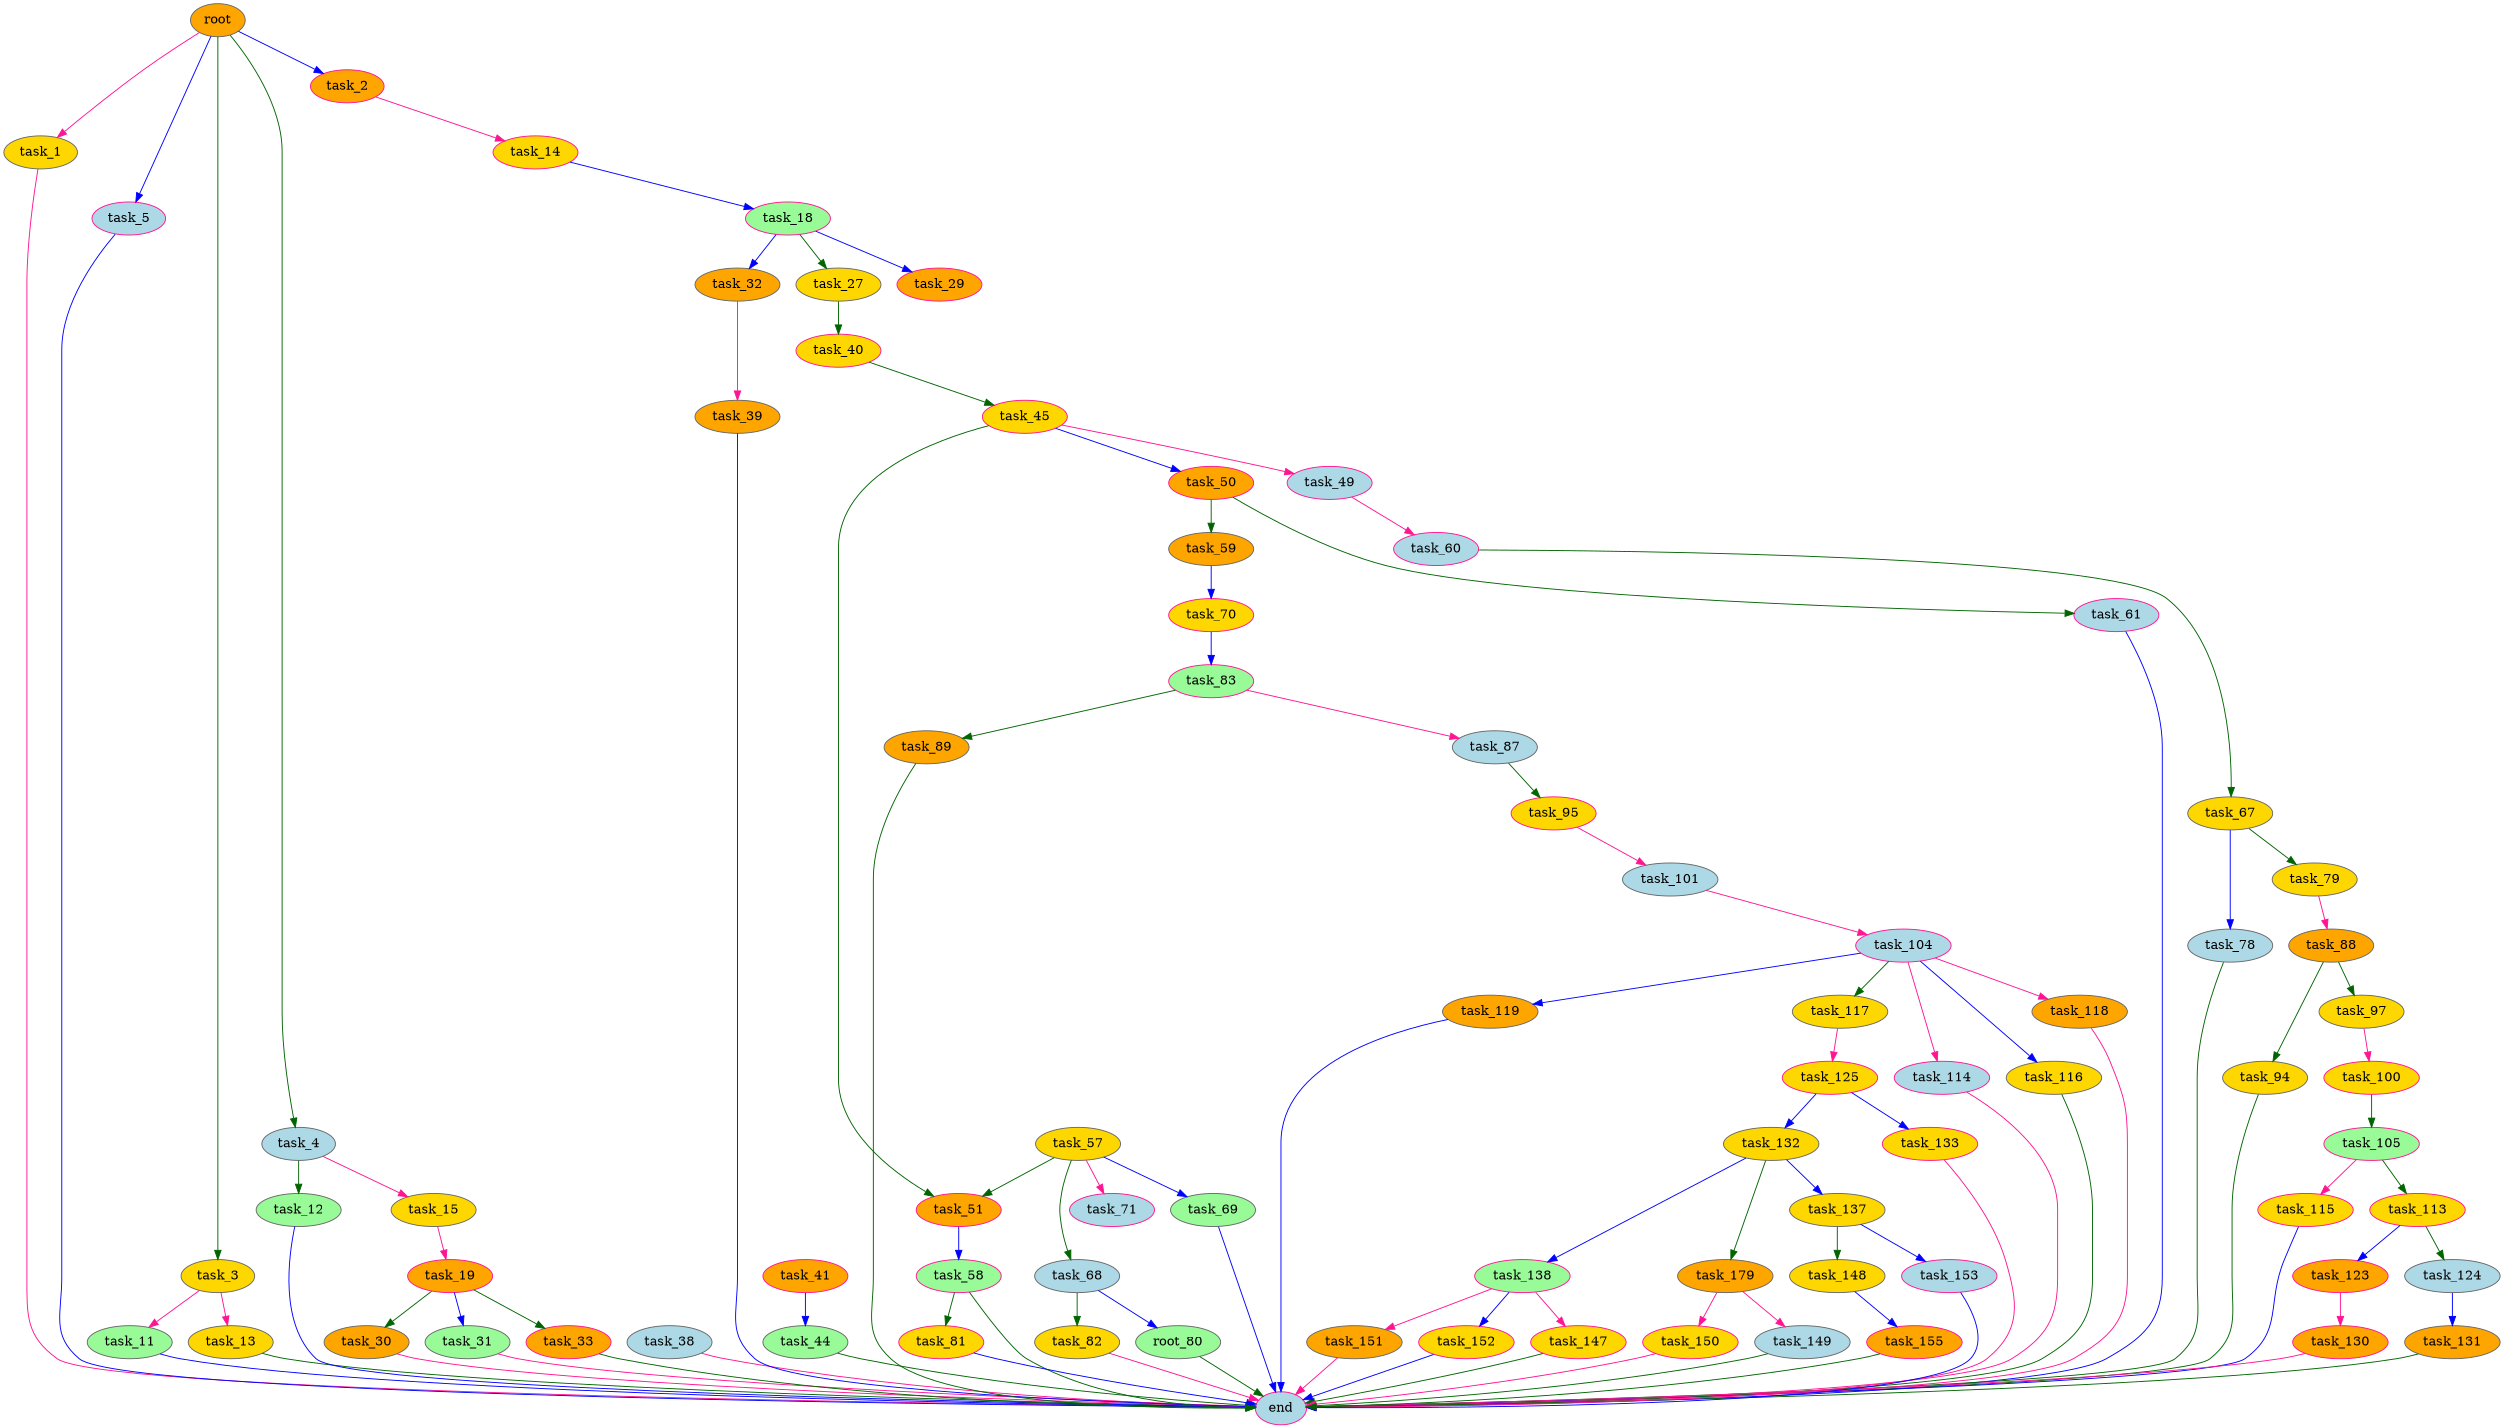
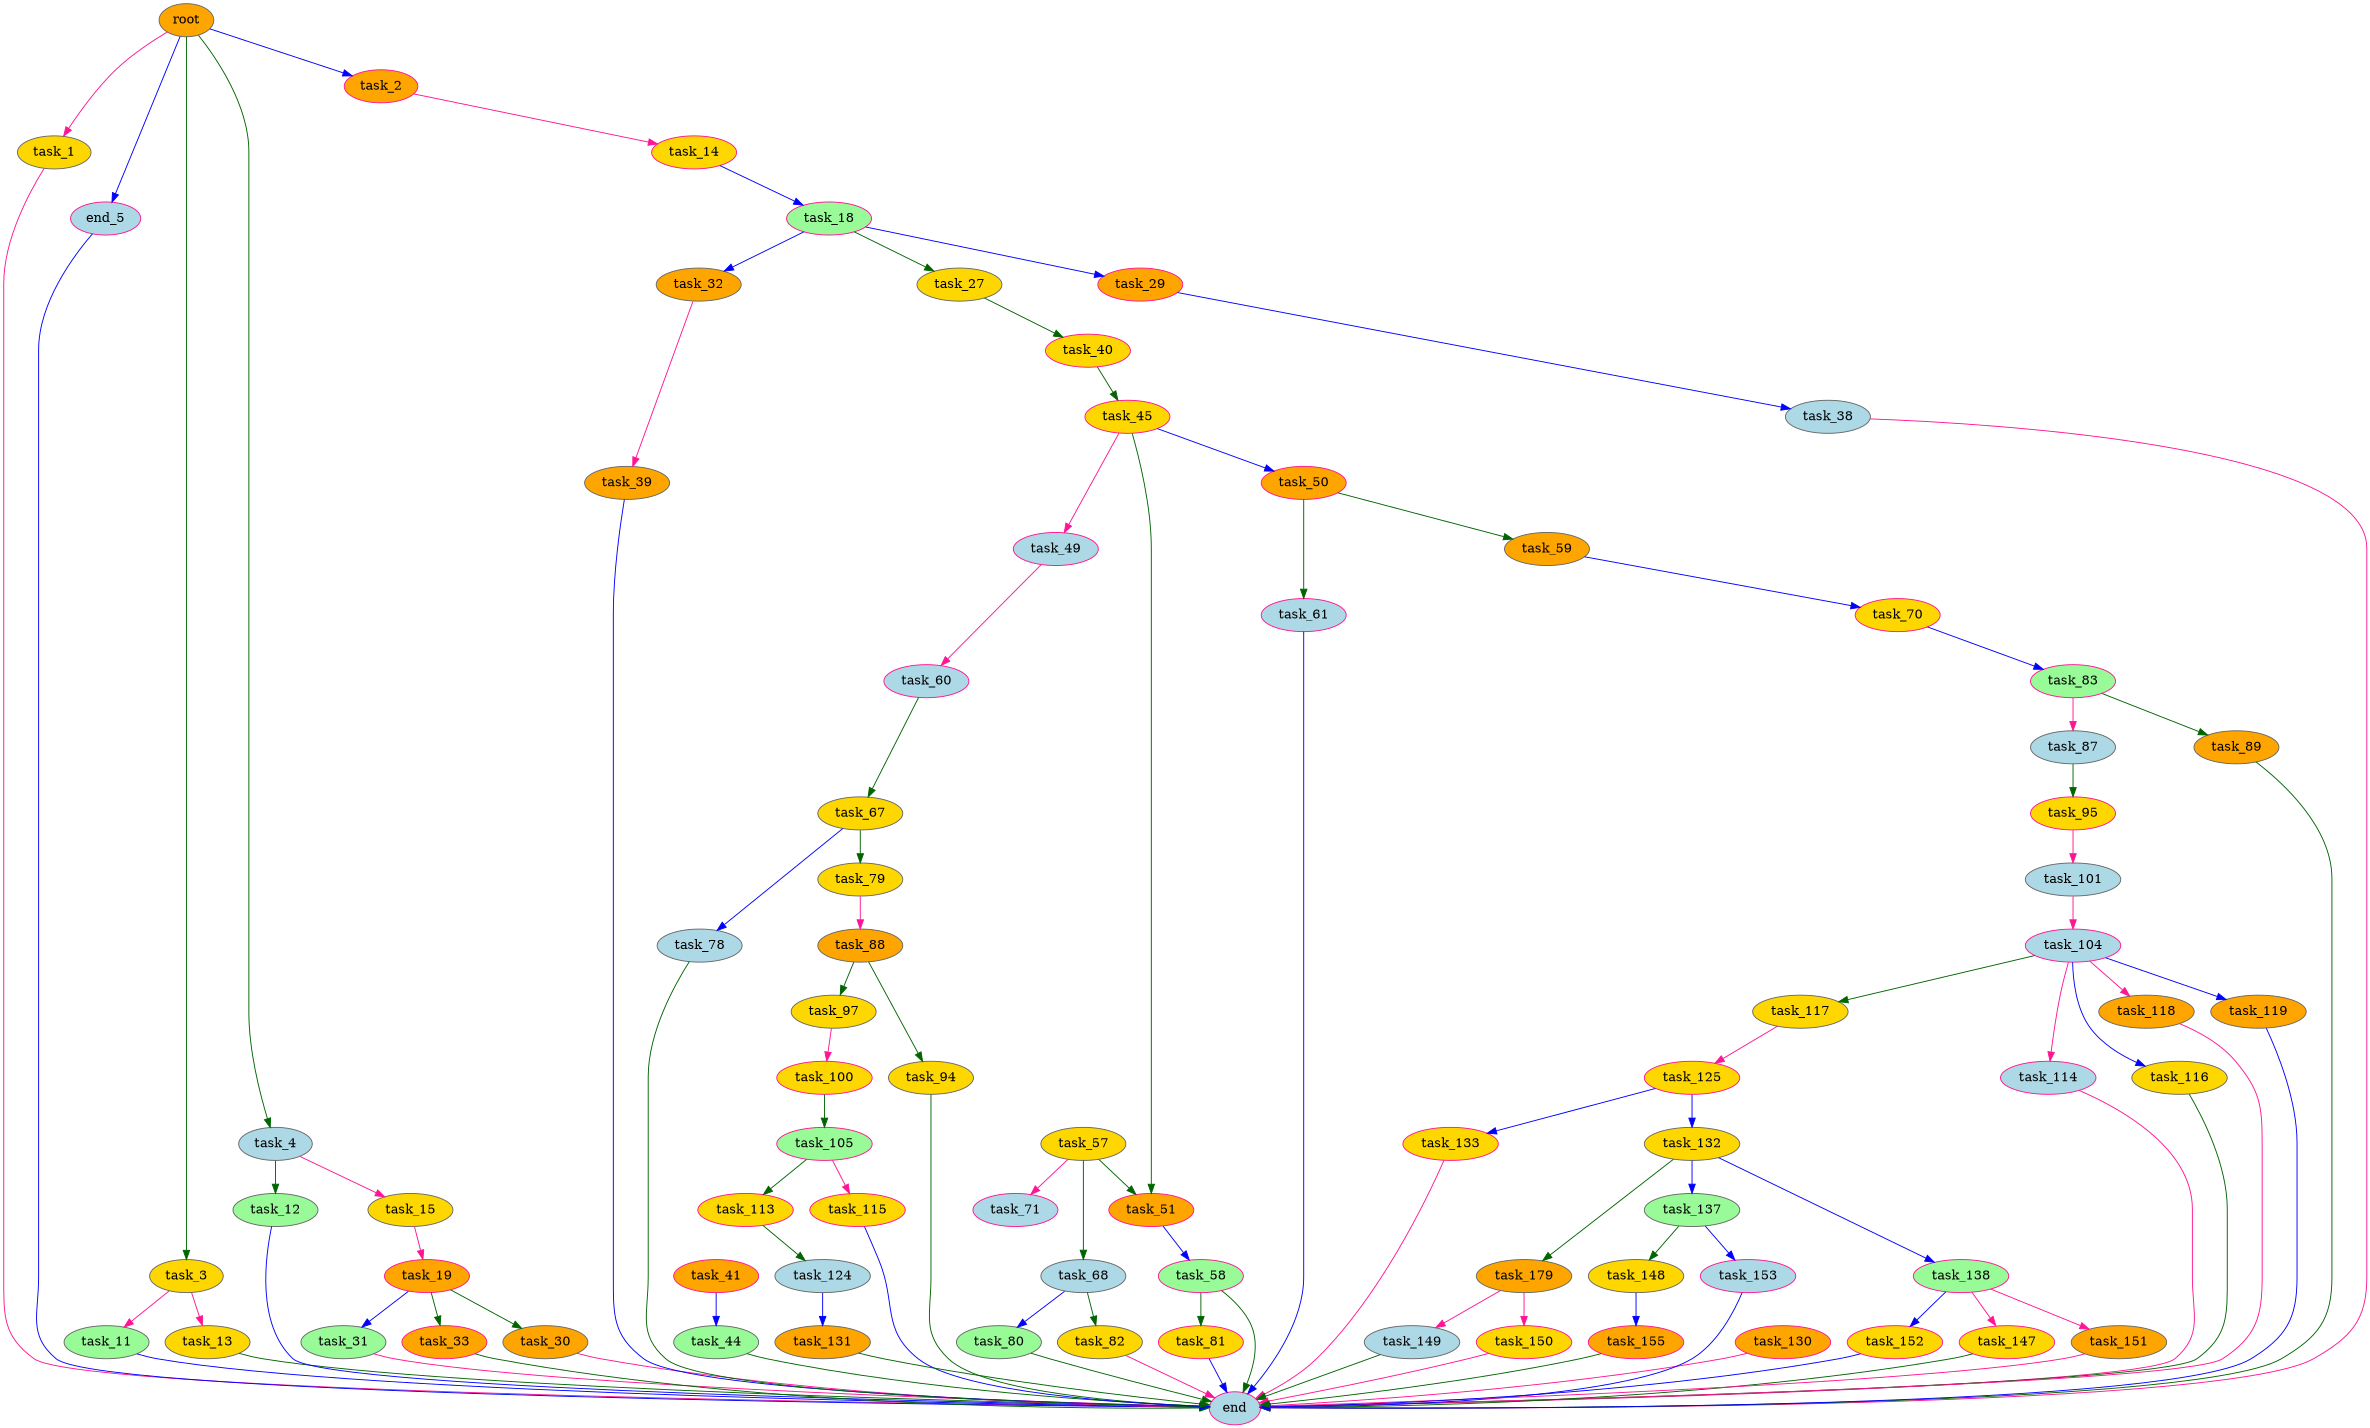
(129, 218) -> (106, 218)
none -> (1479, 350)
(1213, 1210) -> none
(1837, 1210) -> (1692, 1210)
(2340, 1276) -> none
(1178, 1342) -> (999, 1342)
